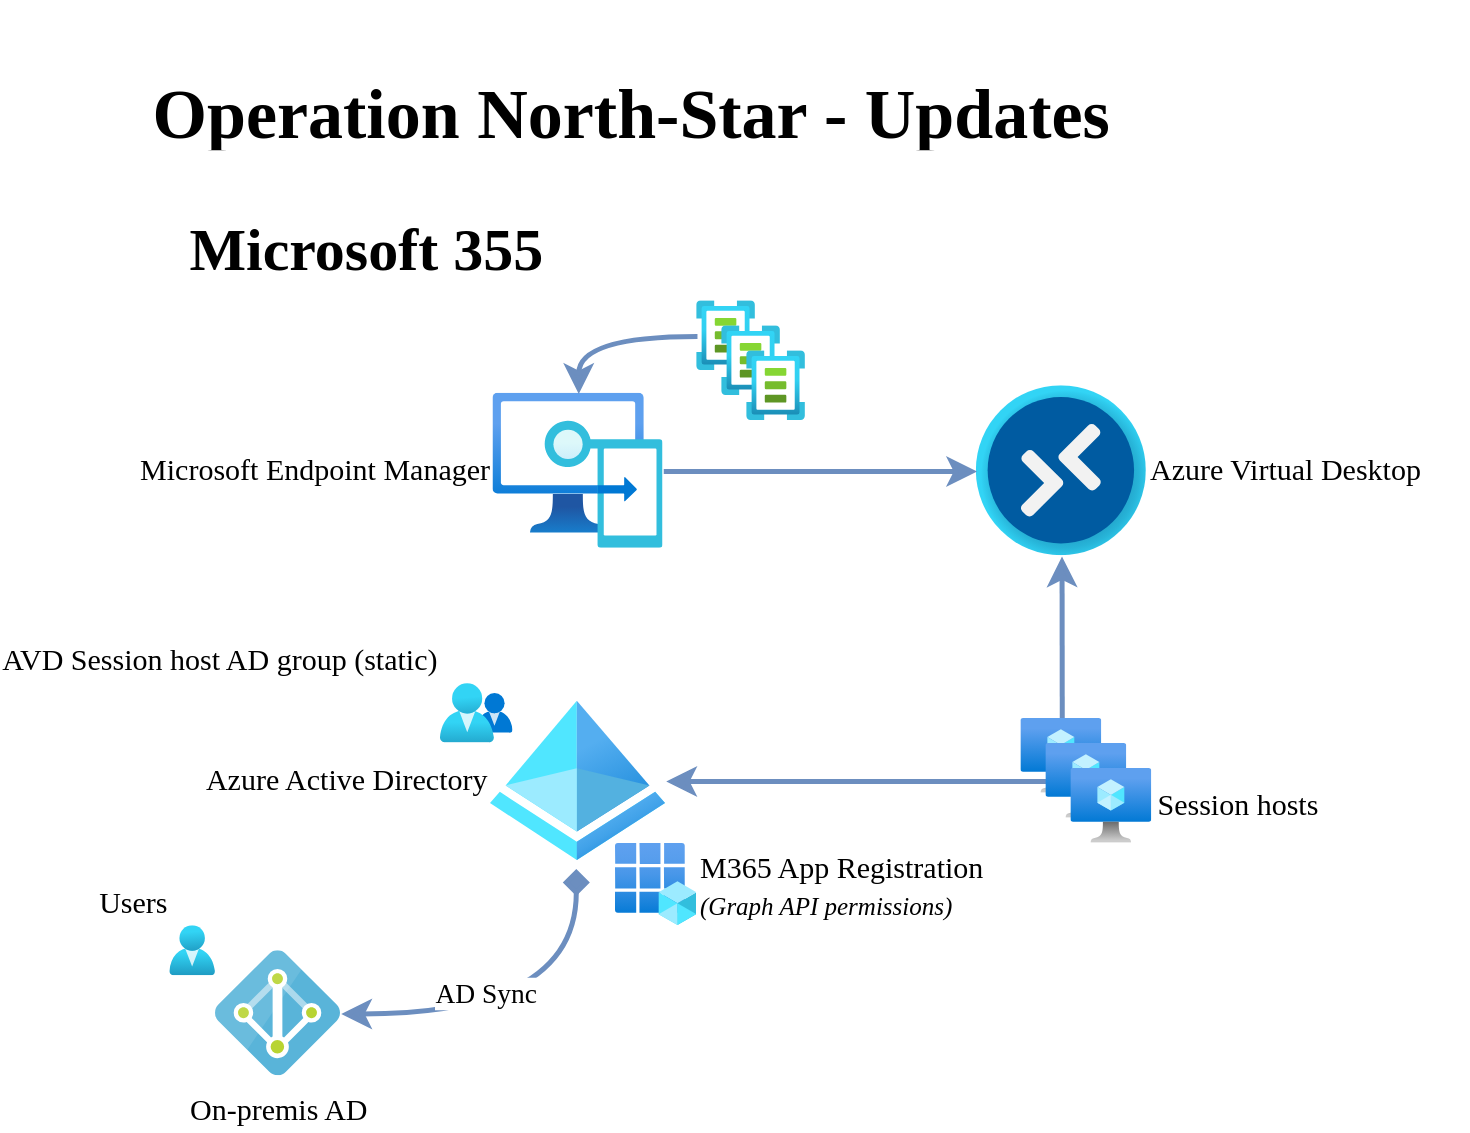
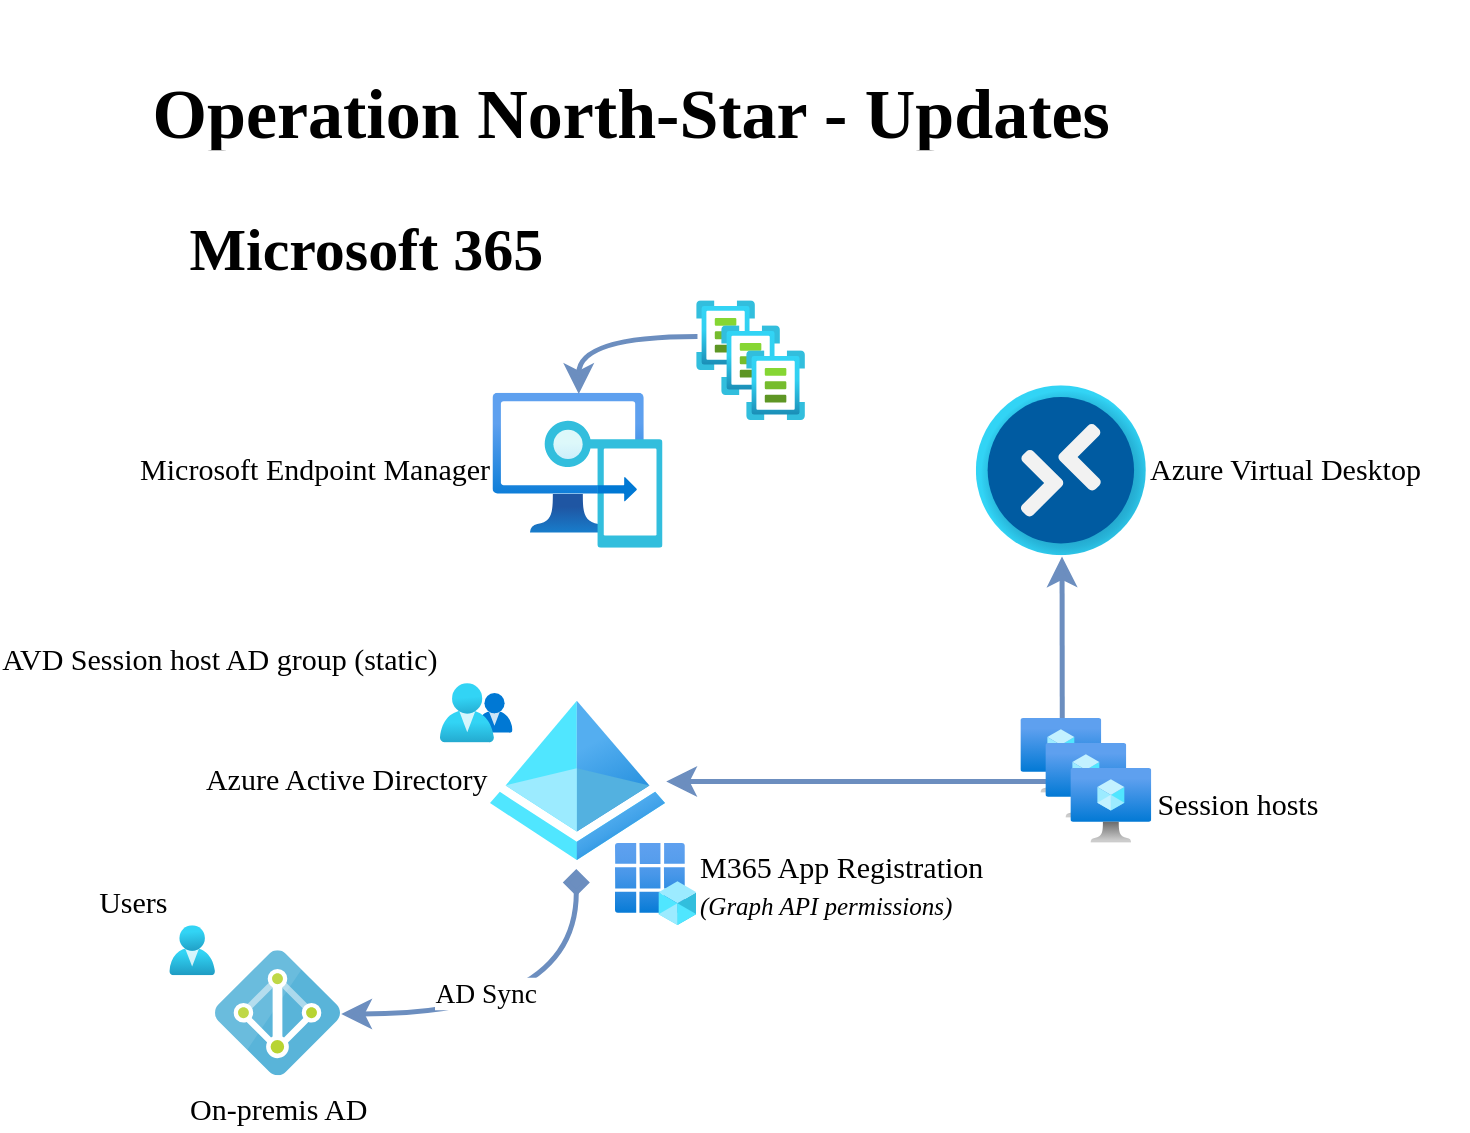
(368, 251) -> (368, 251)
(810, 471) -> none
